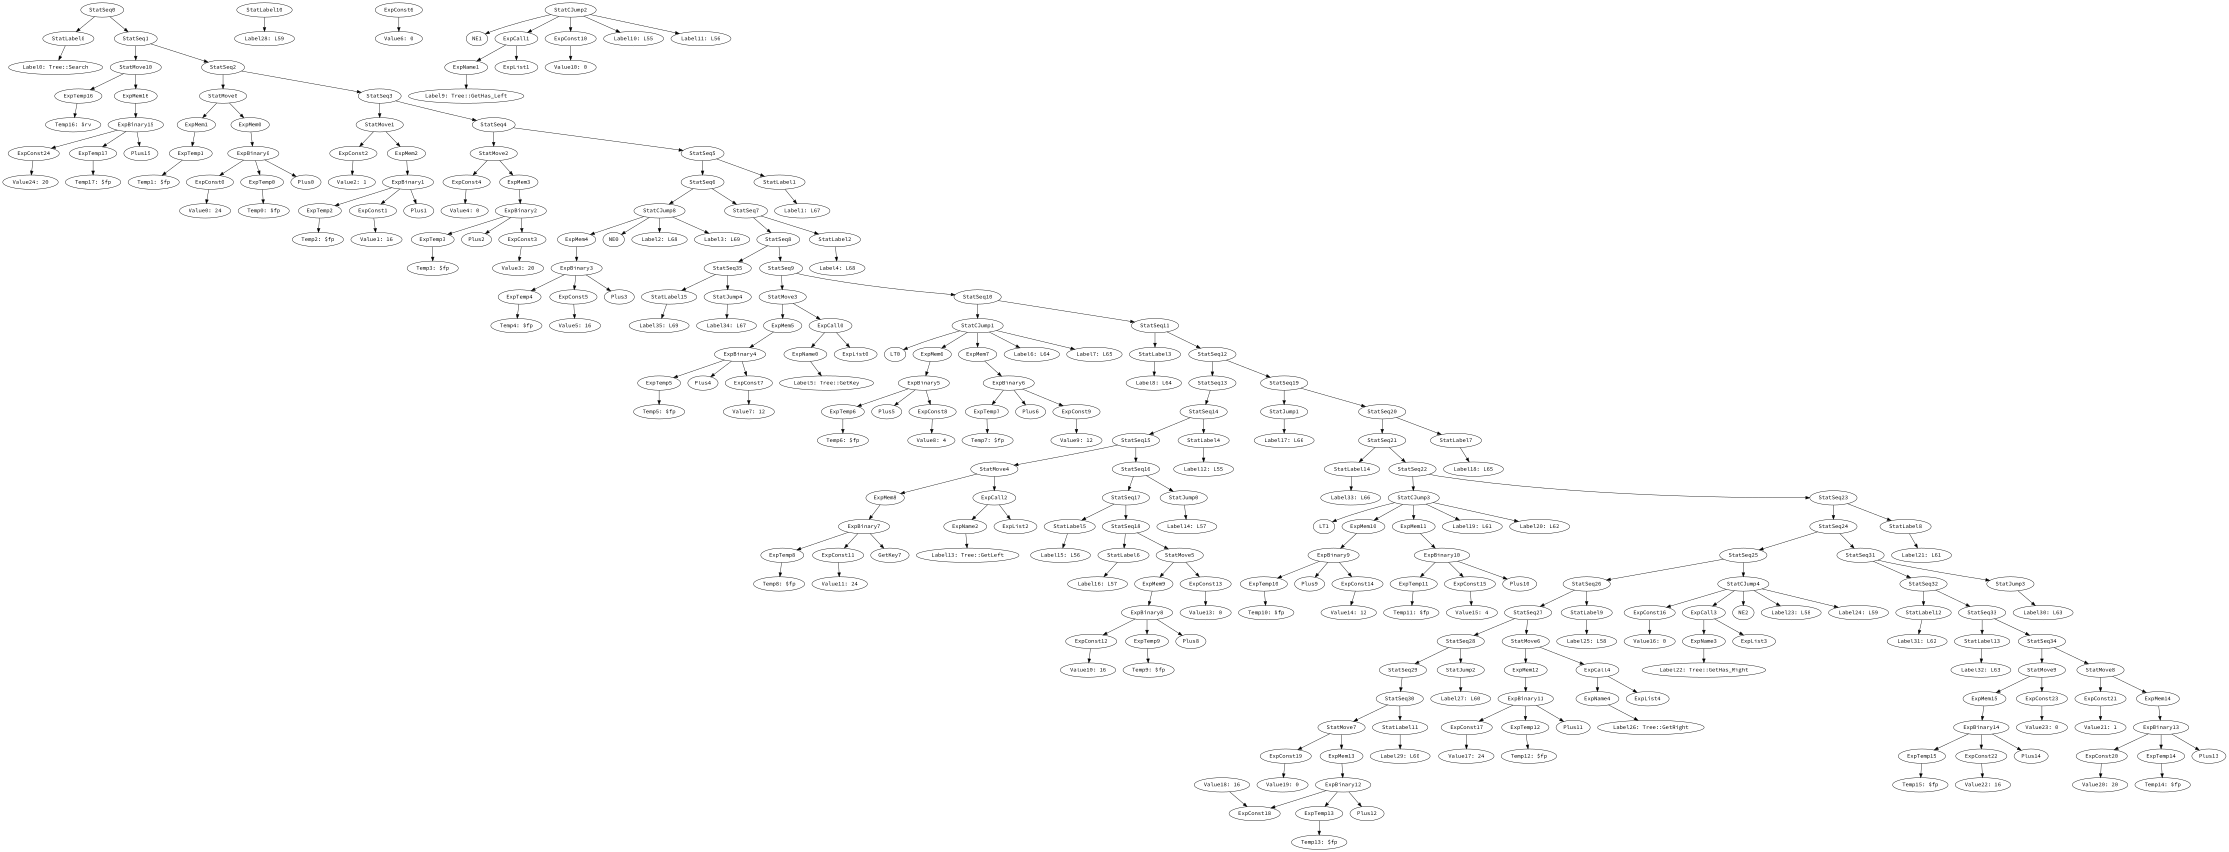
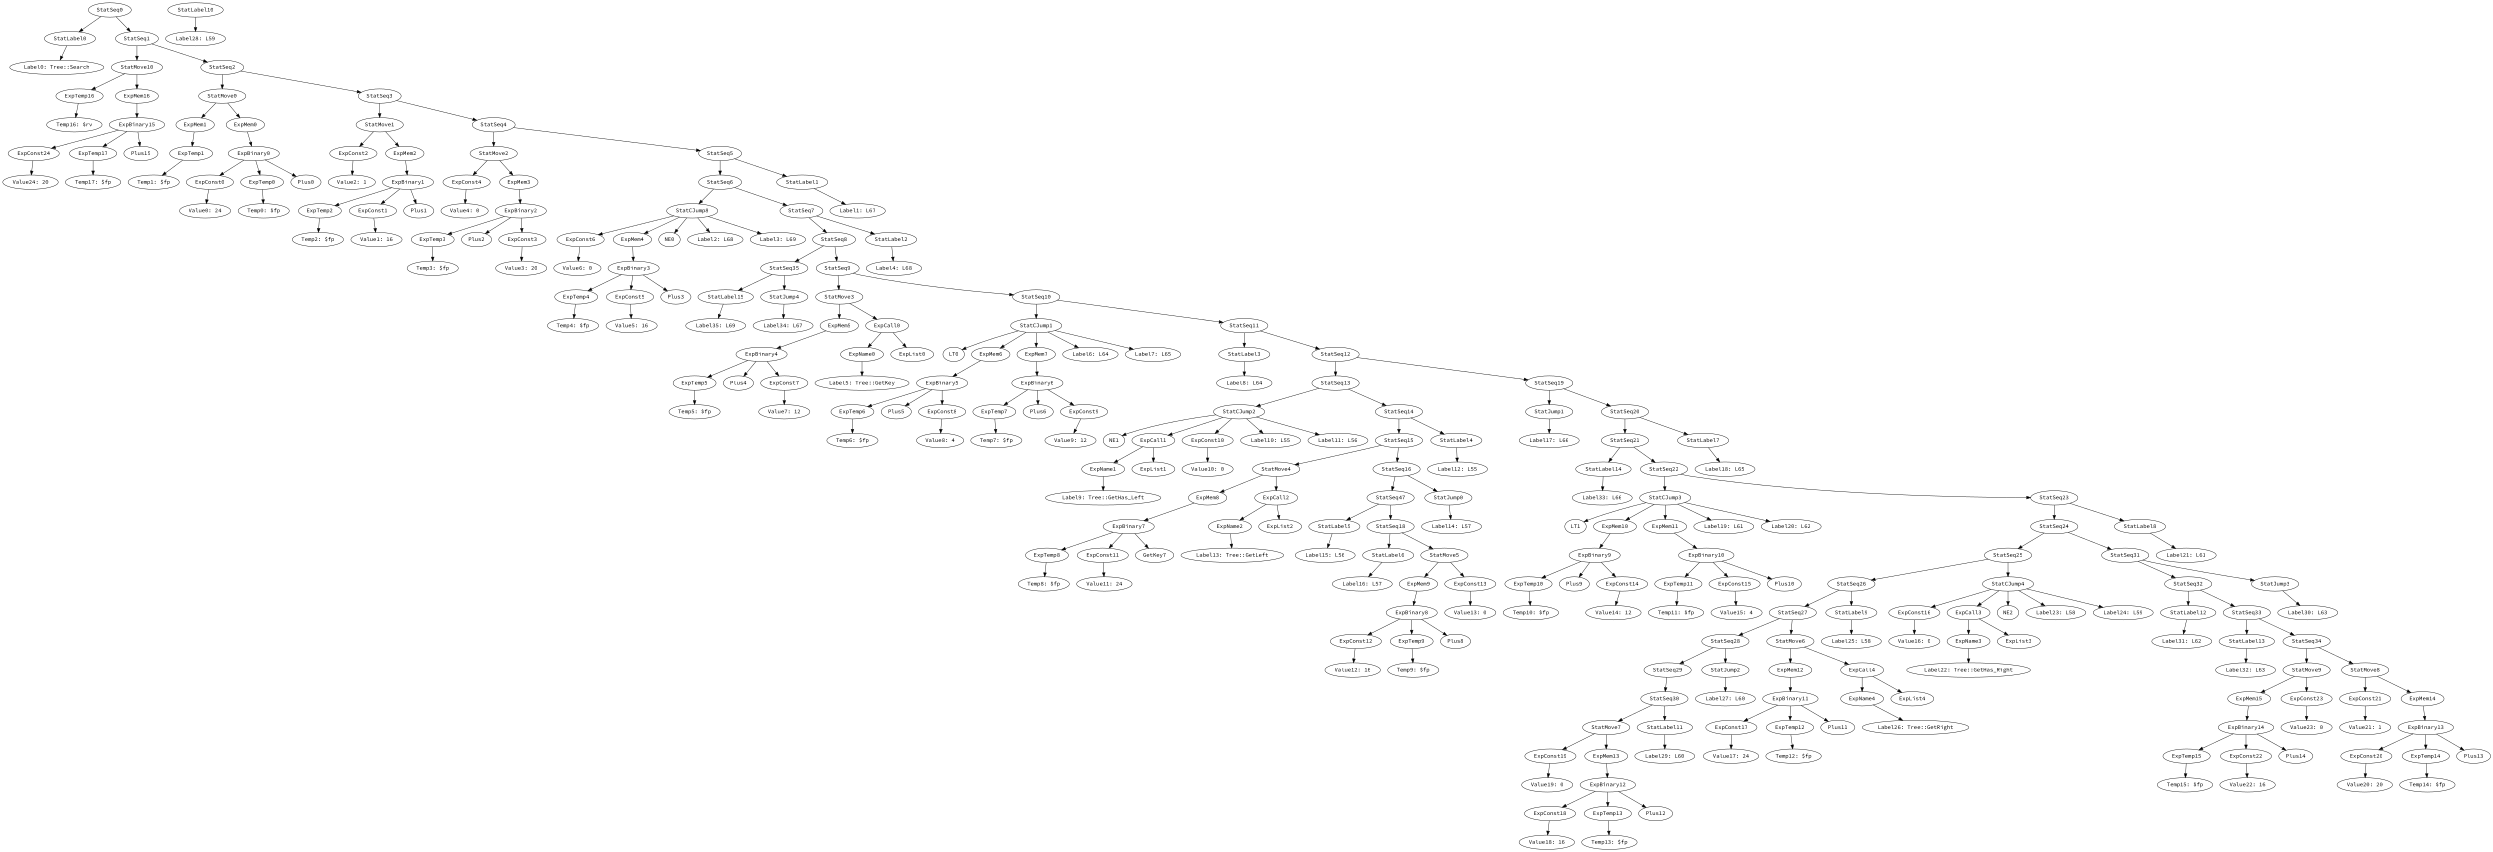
none -> (638, 225)
none -> (1290, 397)
(1126, 498) -> (1391, 498)
(1088, 670) -> (1353, 670)
(1237, 798) -> (1549, 826)
